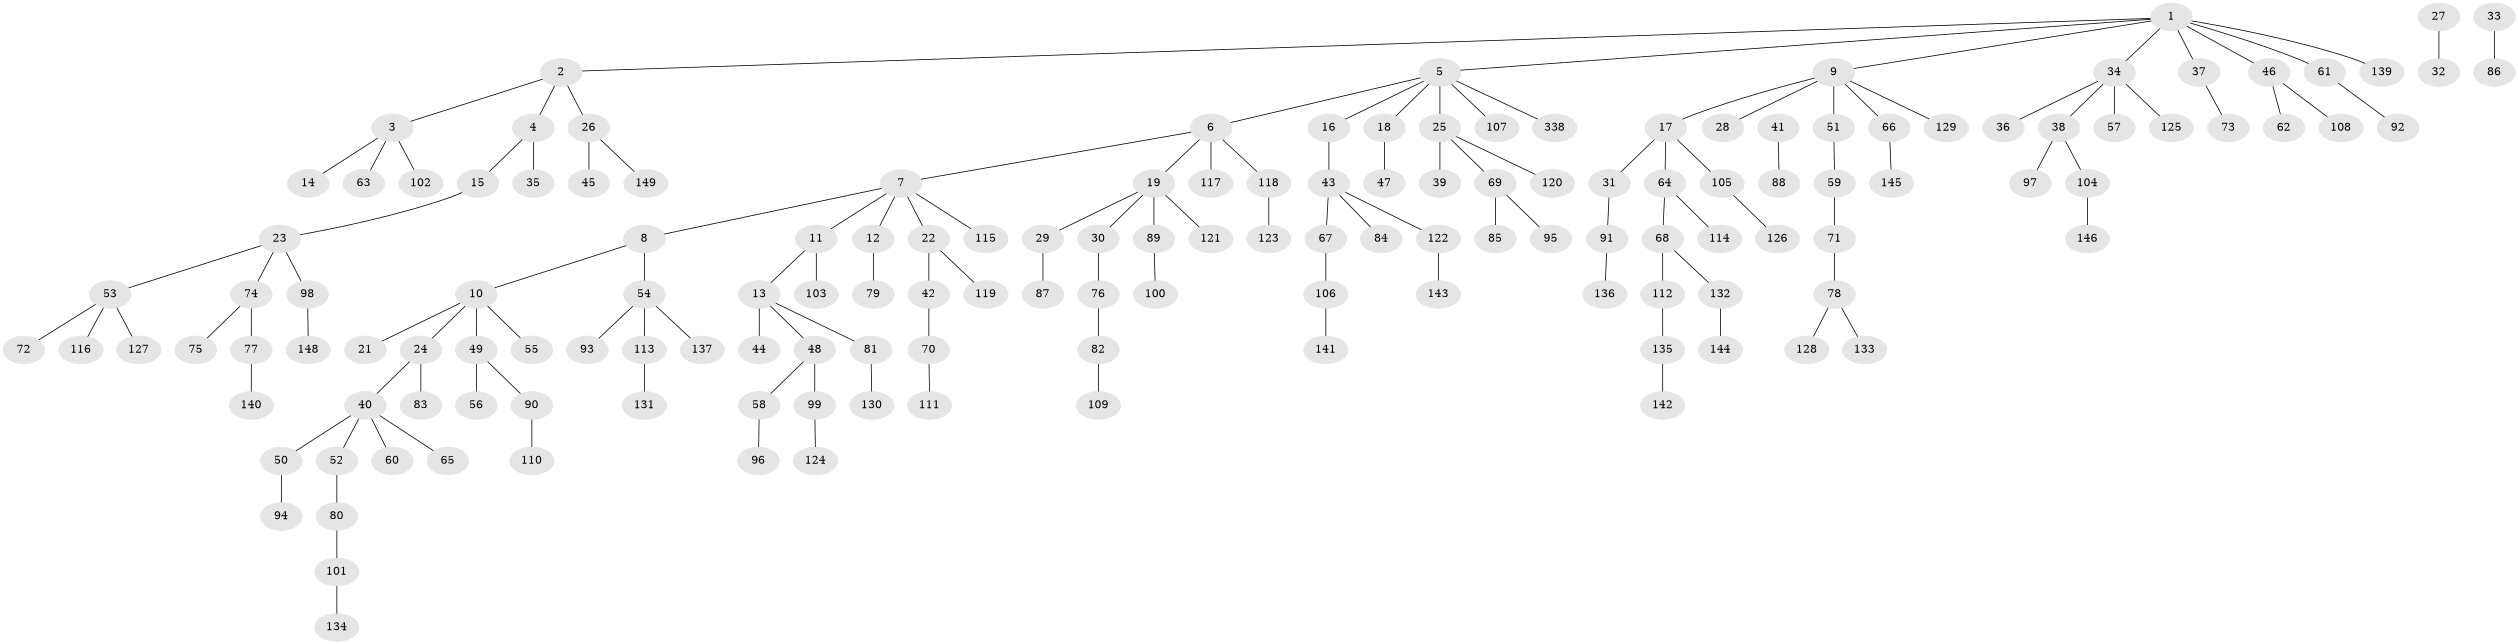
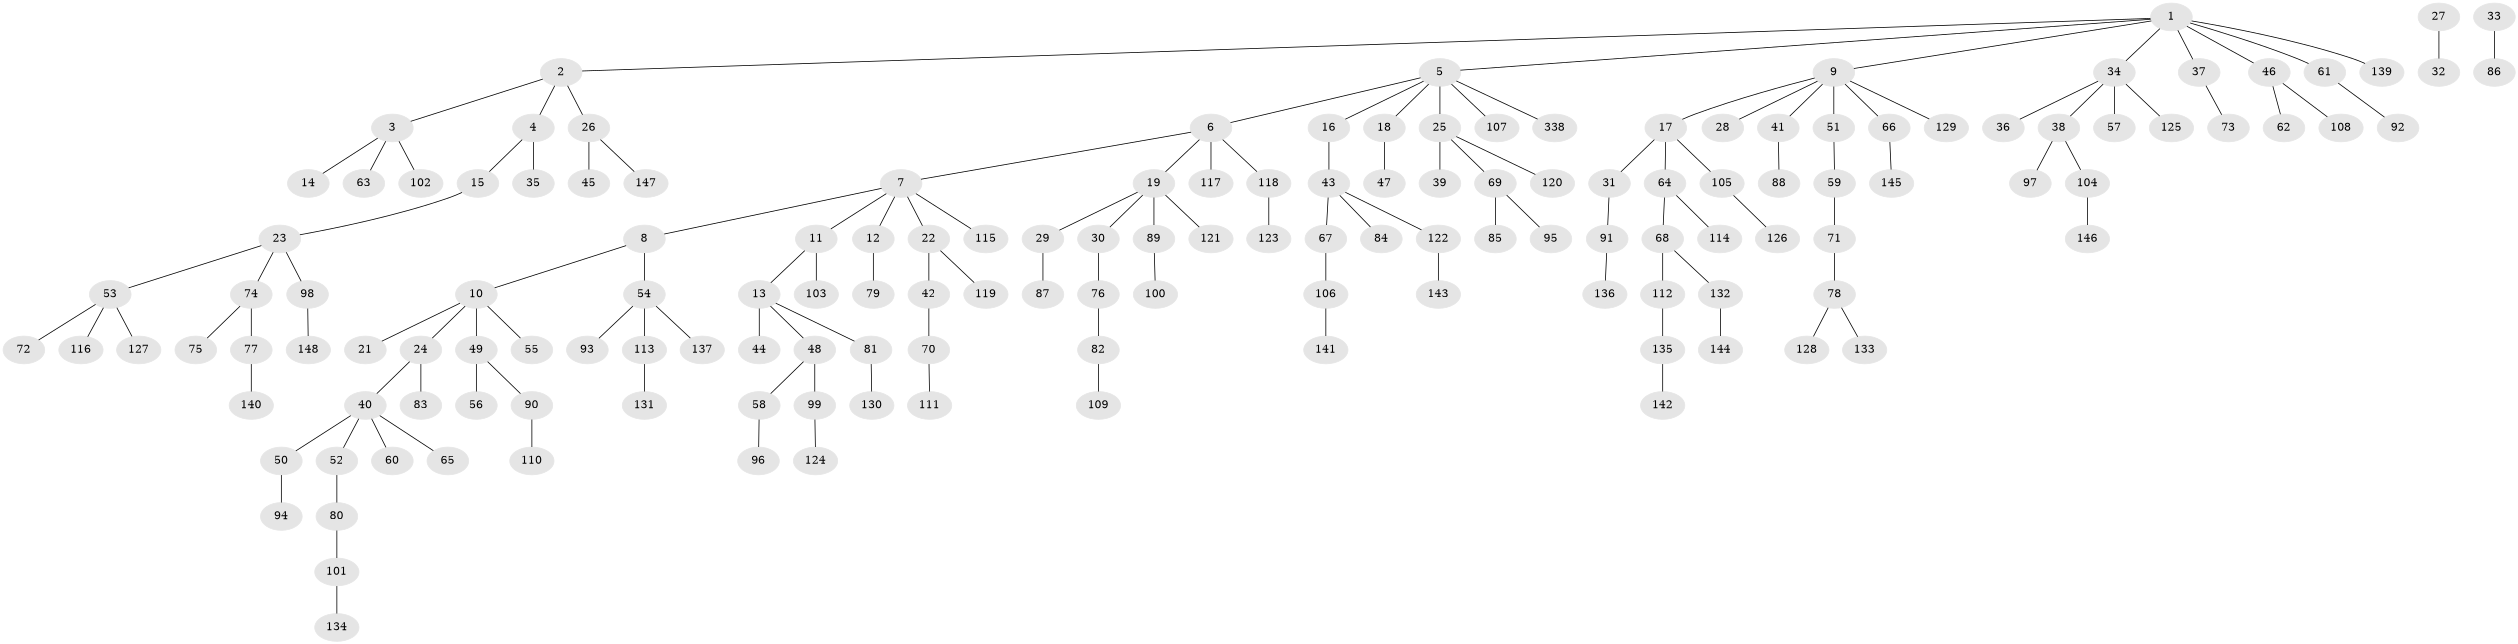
none -> (1806, 100)
(646, 183) -> (646, 183)
